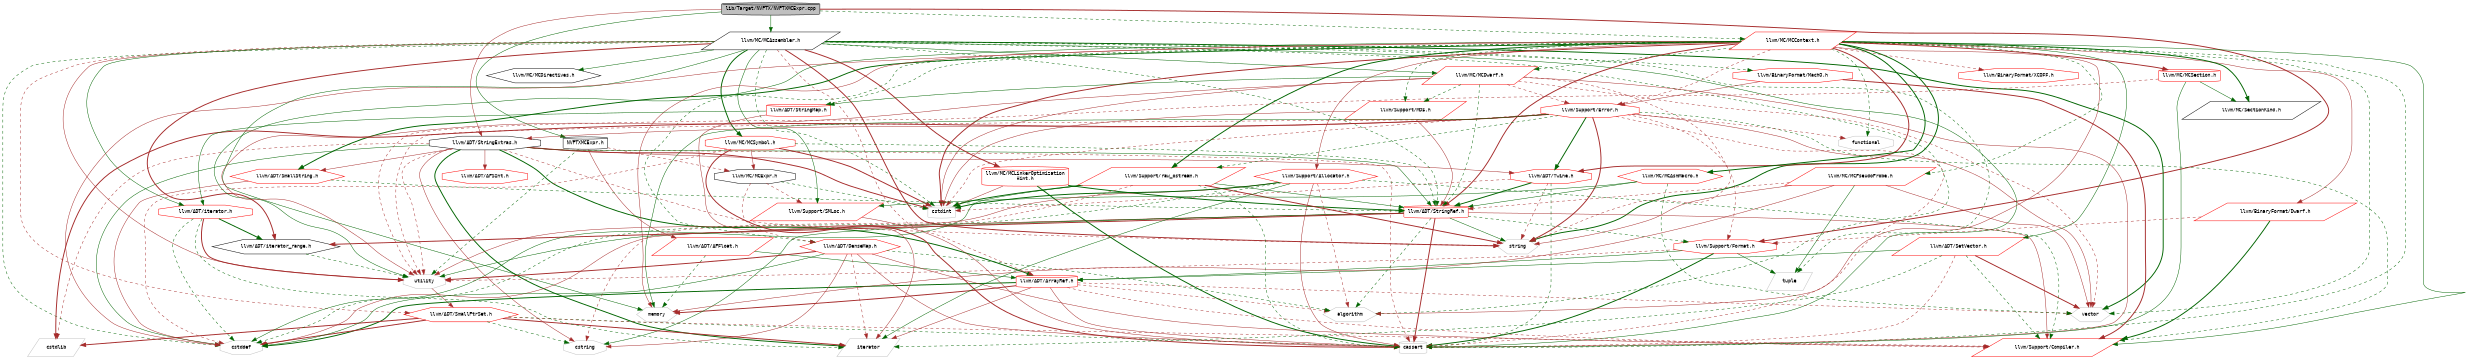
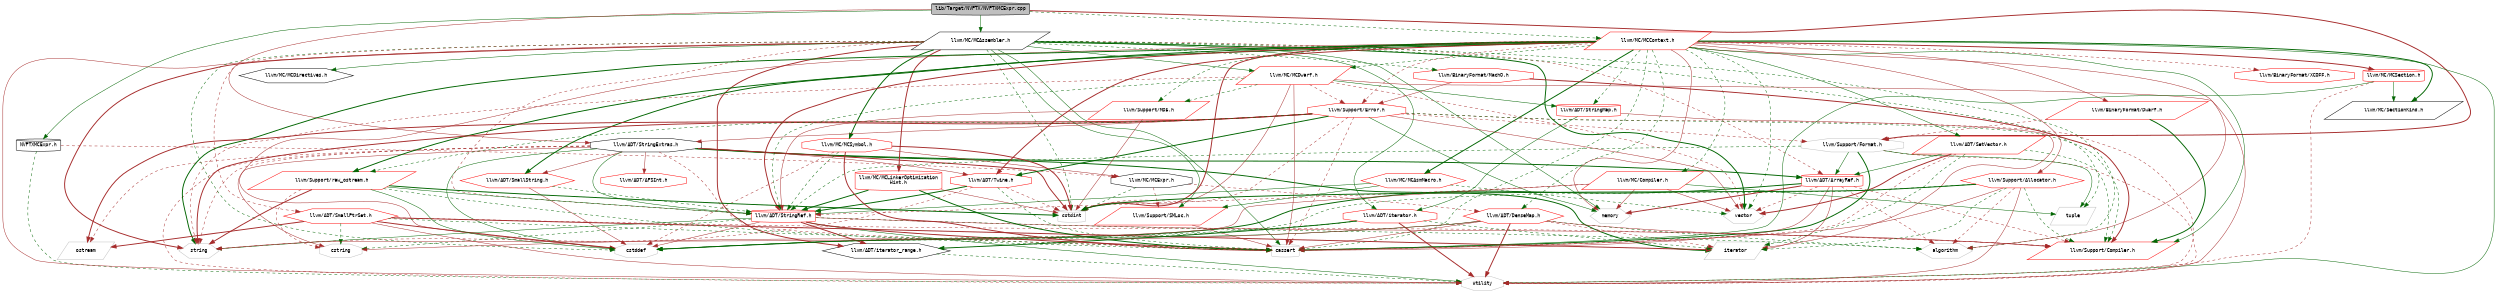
(1151, 77) -> (542, 99)
(1866, 143) -> none
(1860, 176) -> (1643, 181)
(1592, 231) -> (1318, 153)
(825, 233) -> (559, 234)
(713, 247) -> none
(1083, 247) -> (1912, 236)
(1725, 247) -> (1852, 145)
(441, 296) -> (912, 273)
(56, 348) -> (86, 251)
